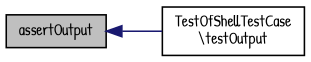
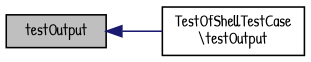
(56, 31) -> (56, 31)
